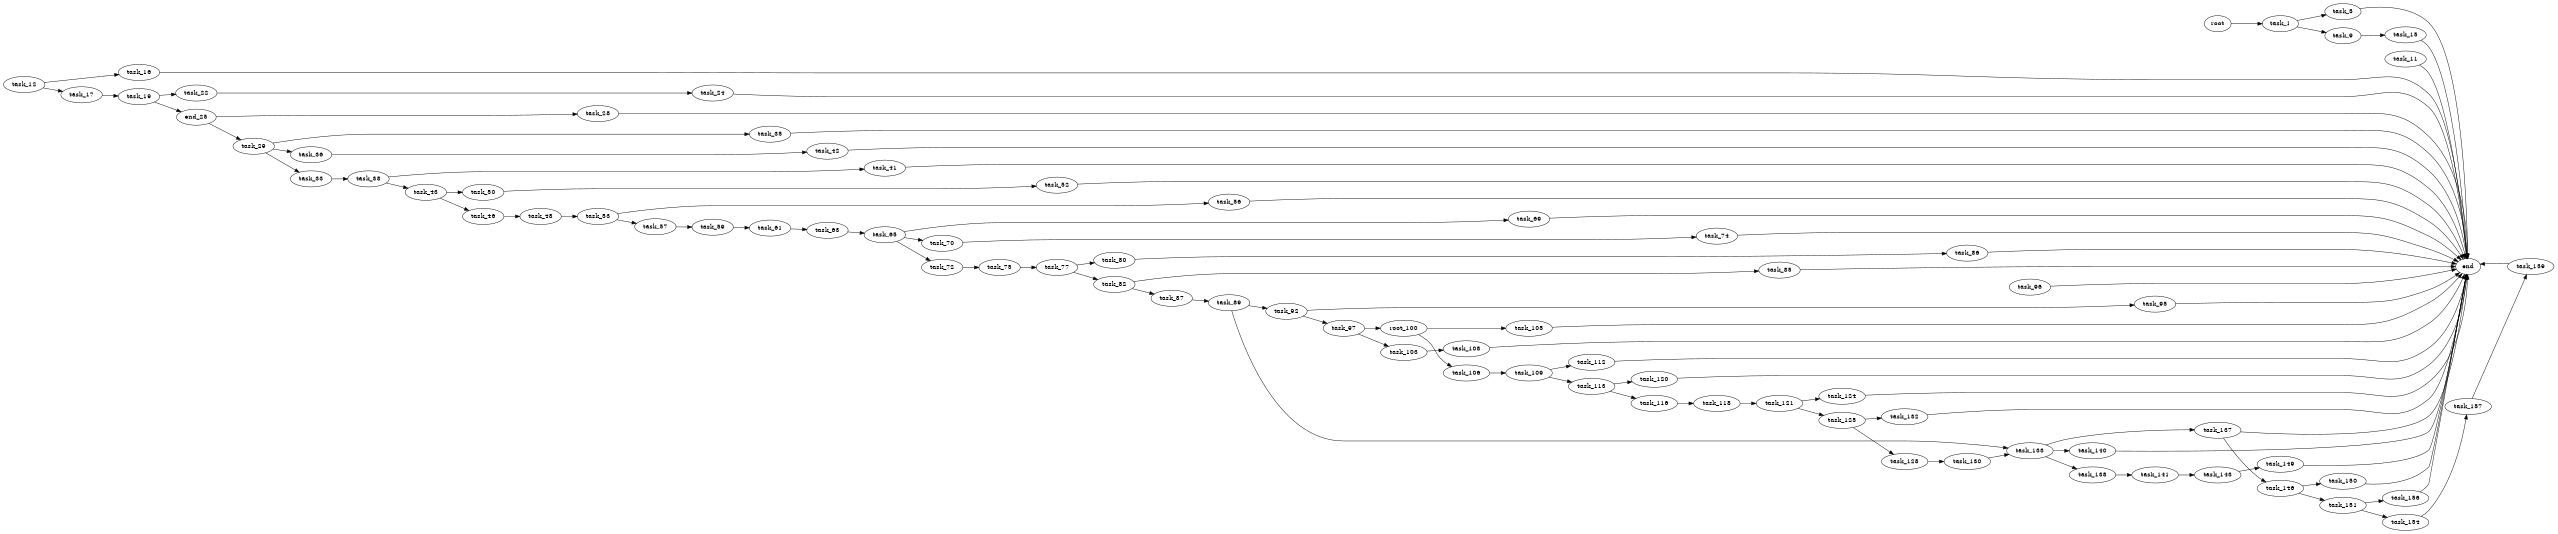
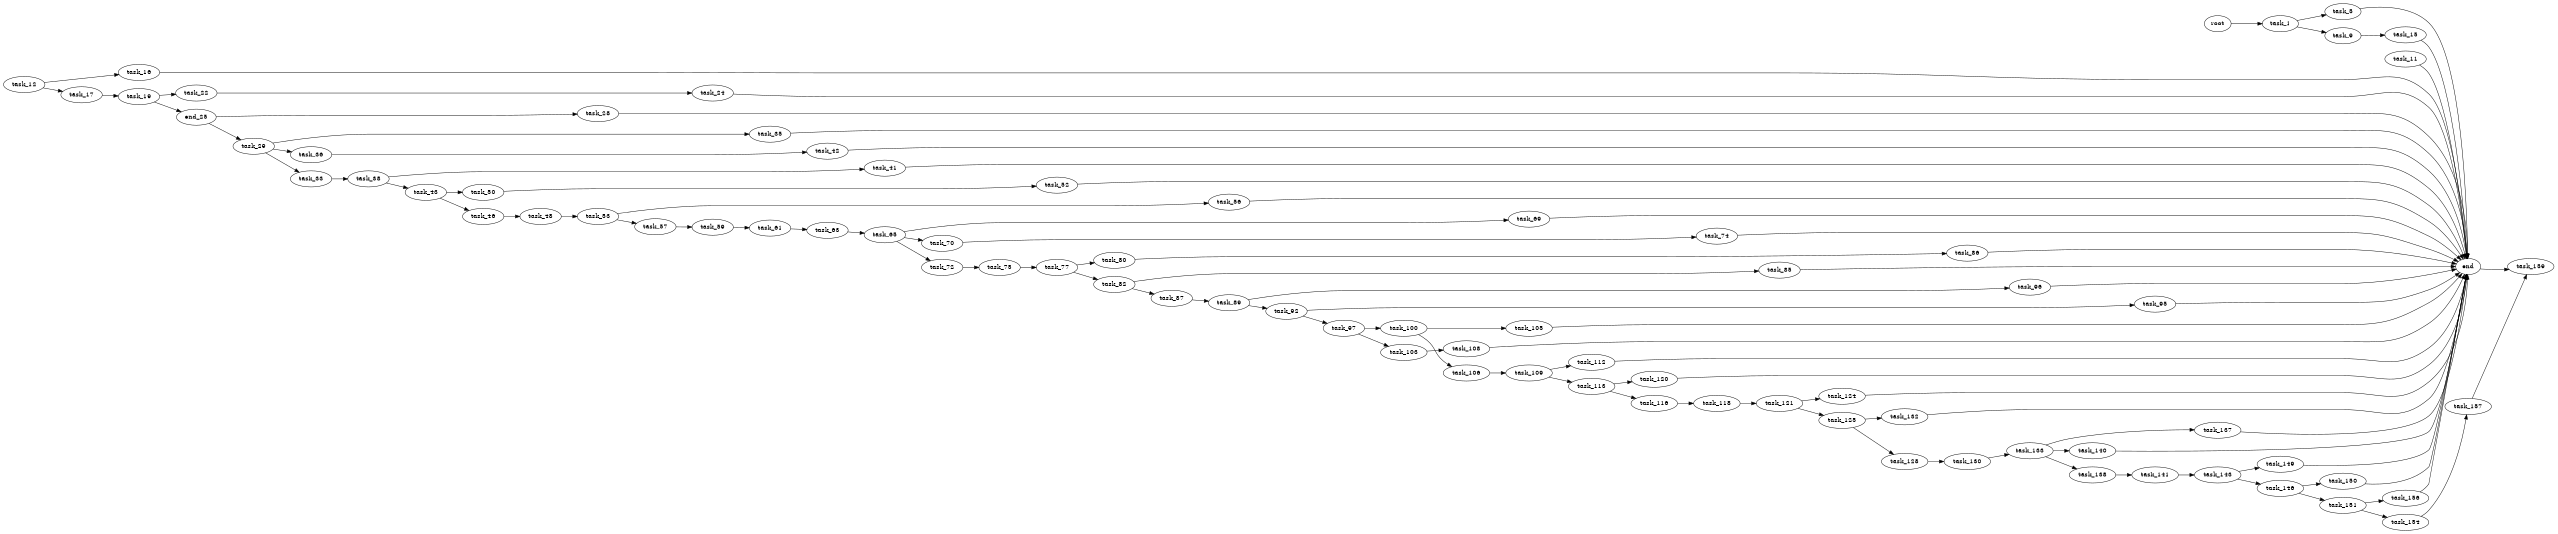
(2497, 264) -> (2492, 269)
(1404, 328) -> (1404, 328)
(1582, 441) -> (1626, 291)
(2241, 461) -> (2247, 481)
